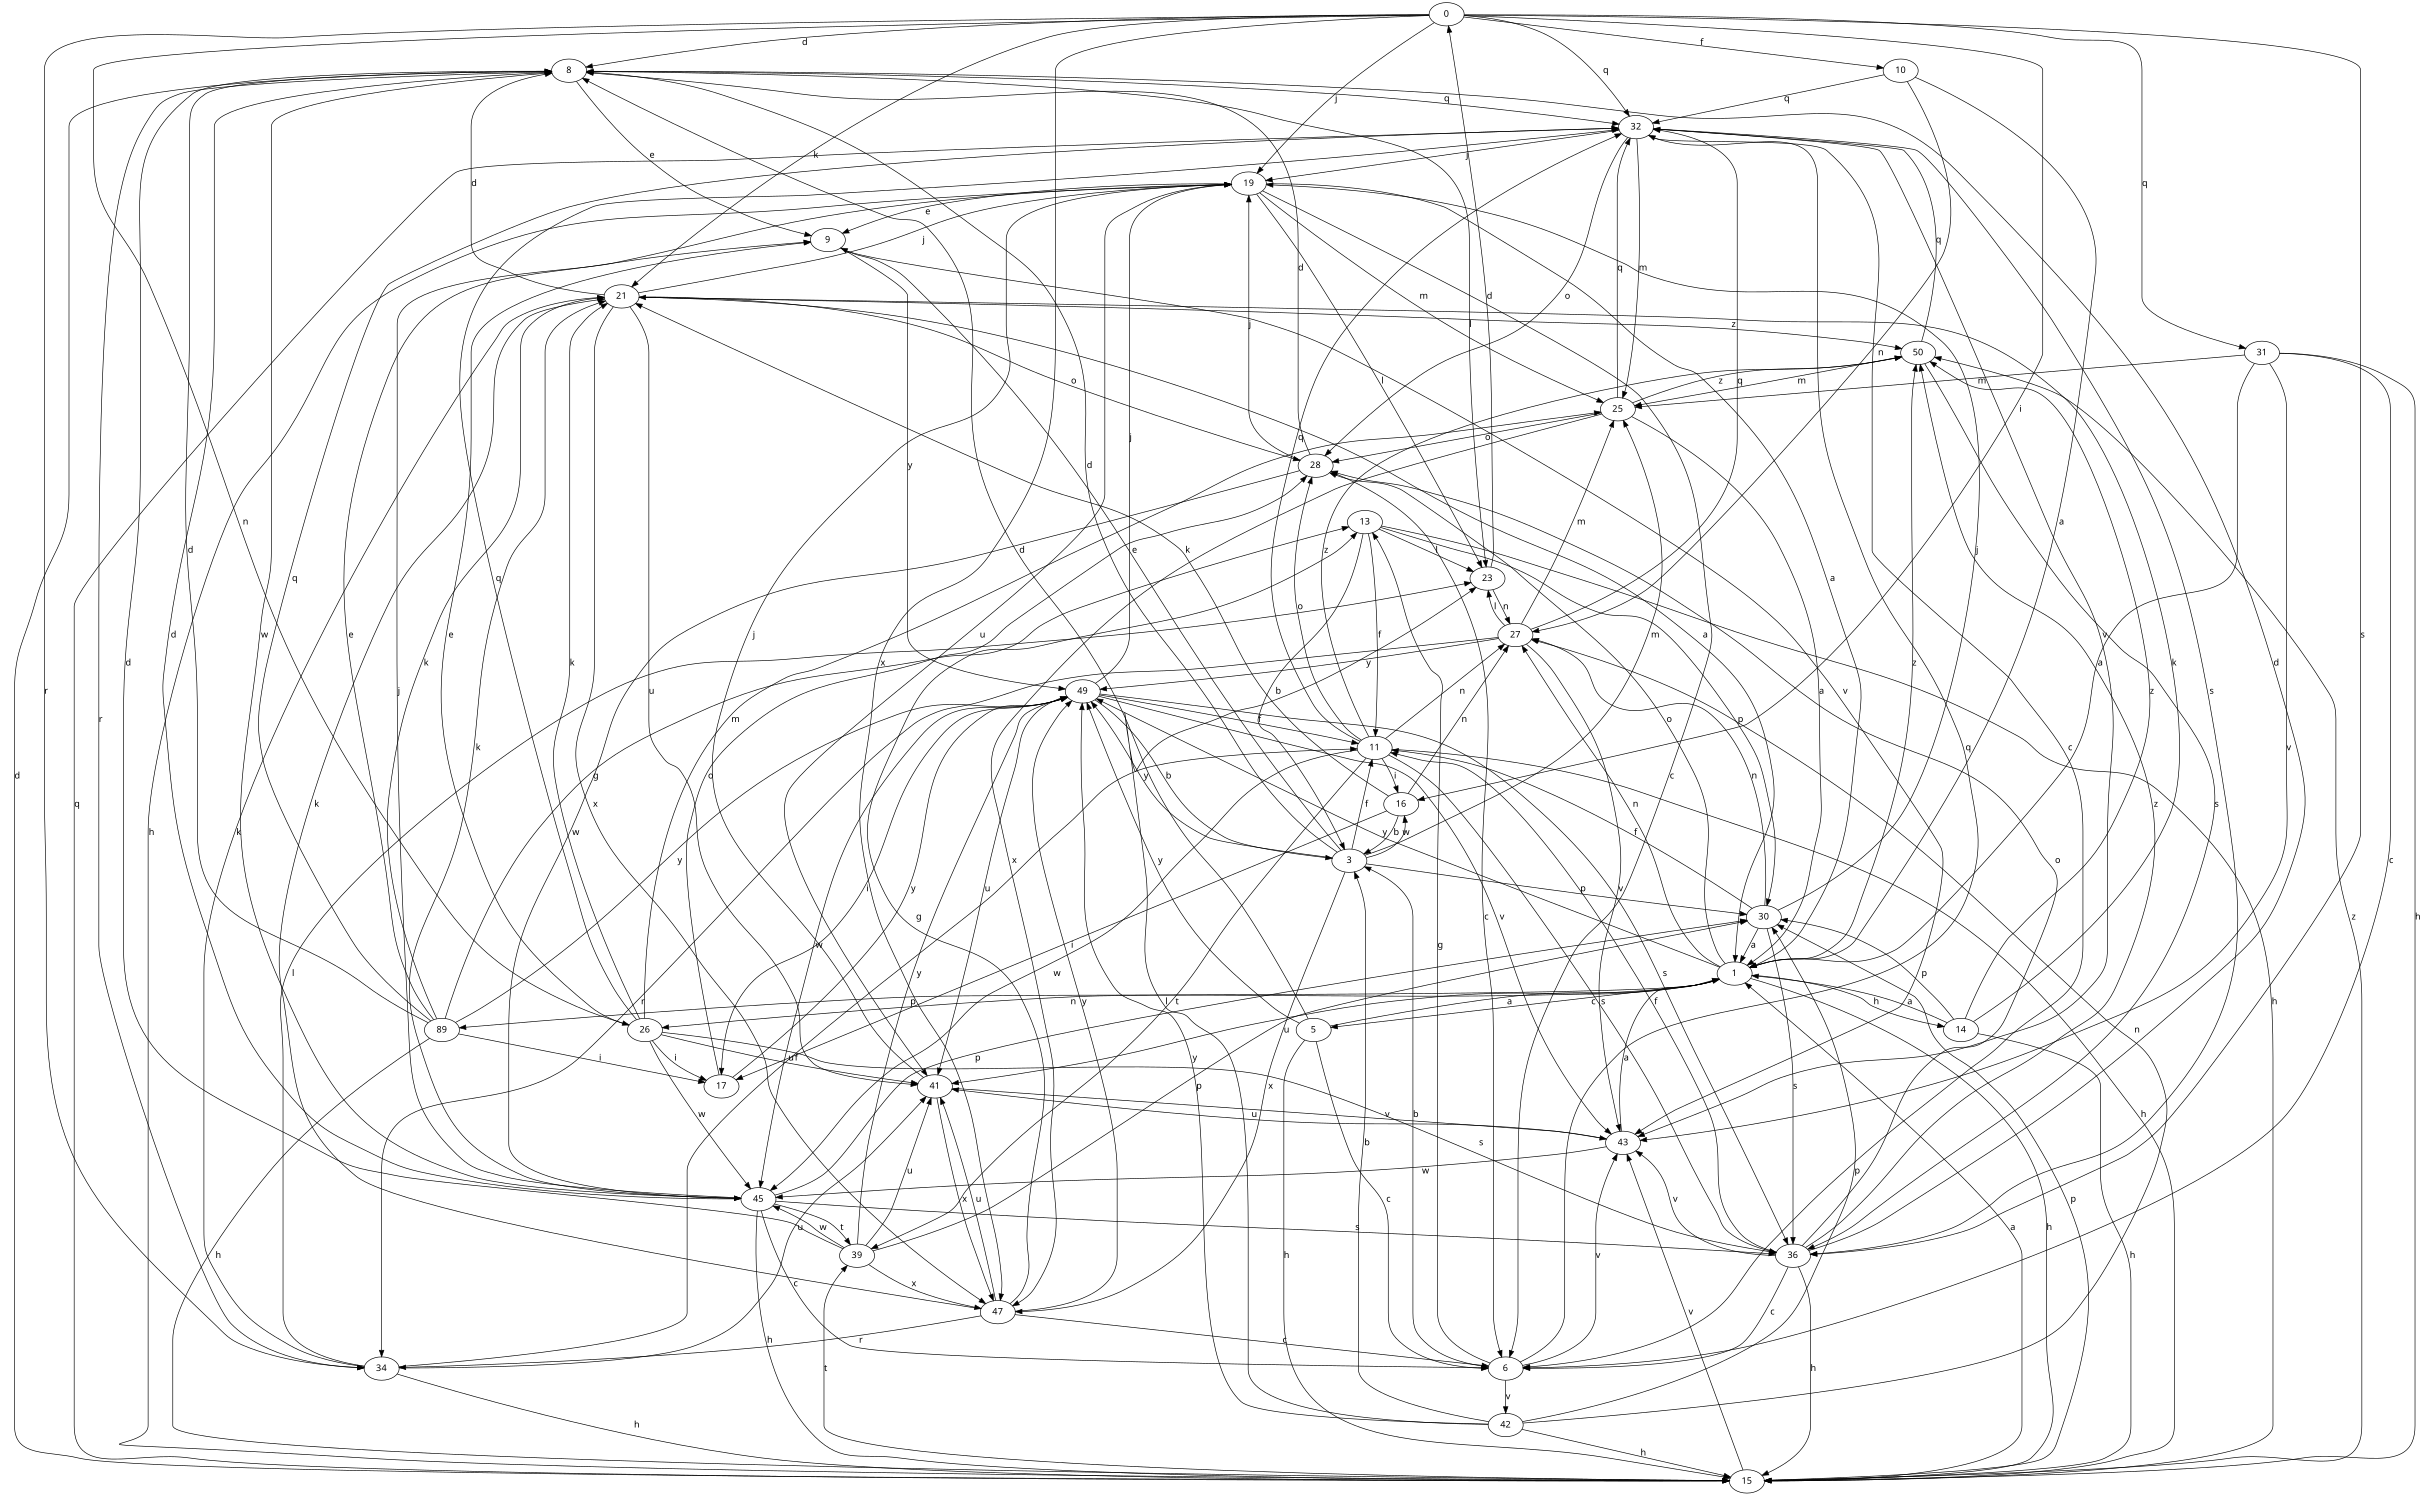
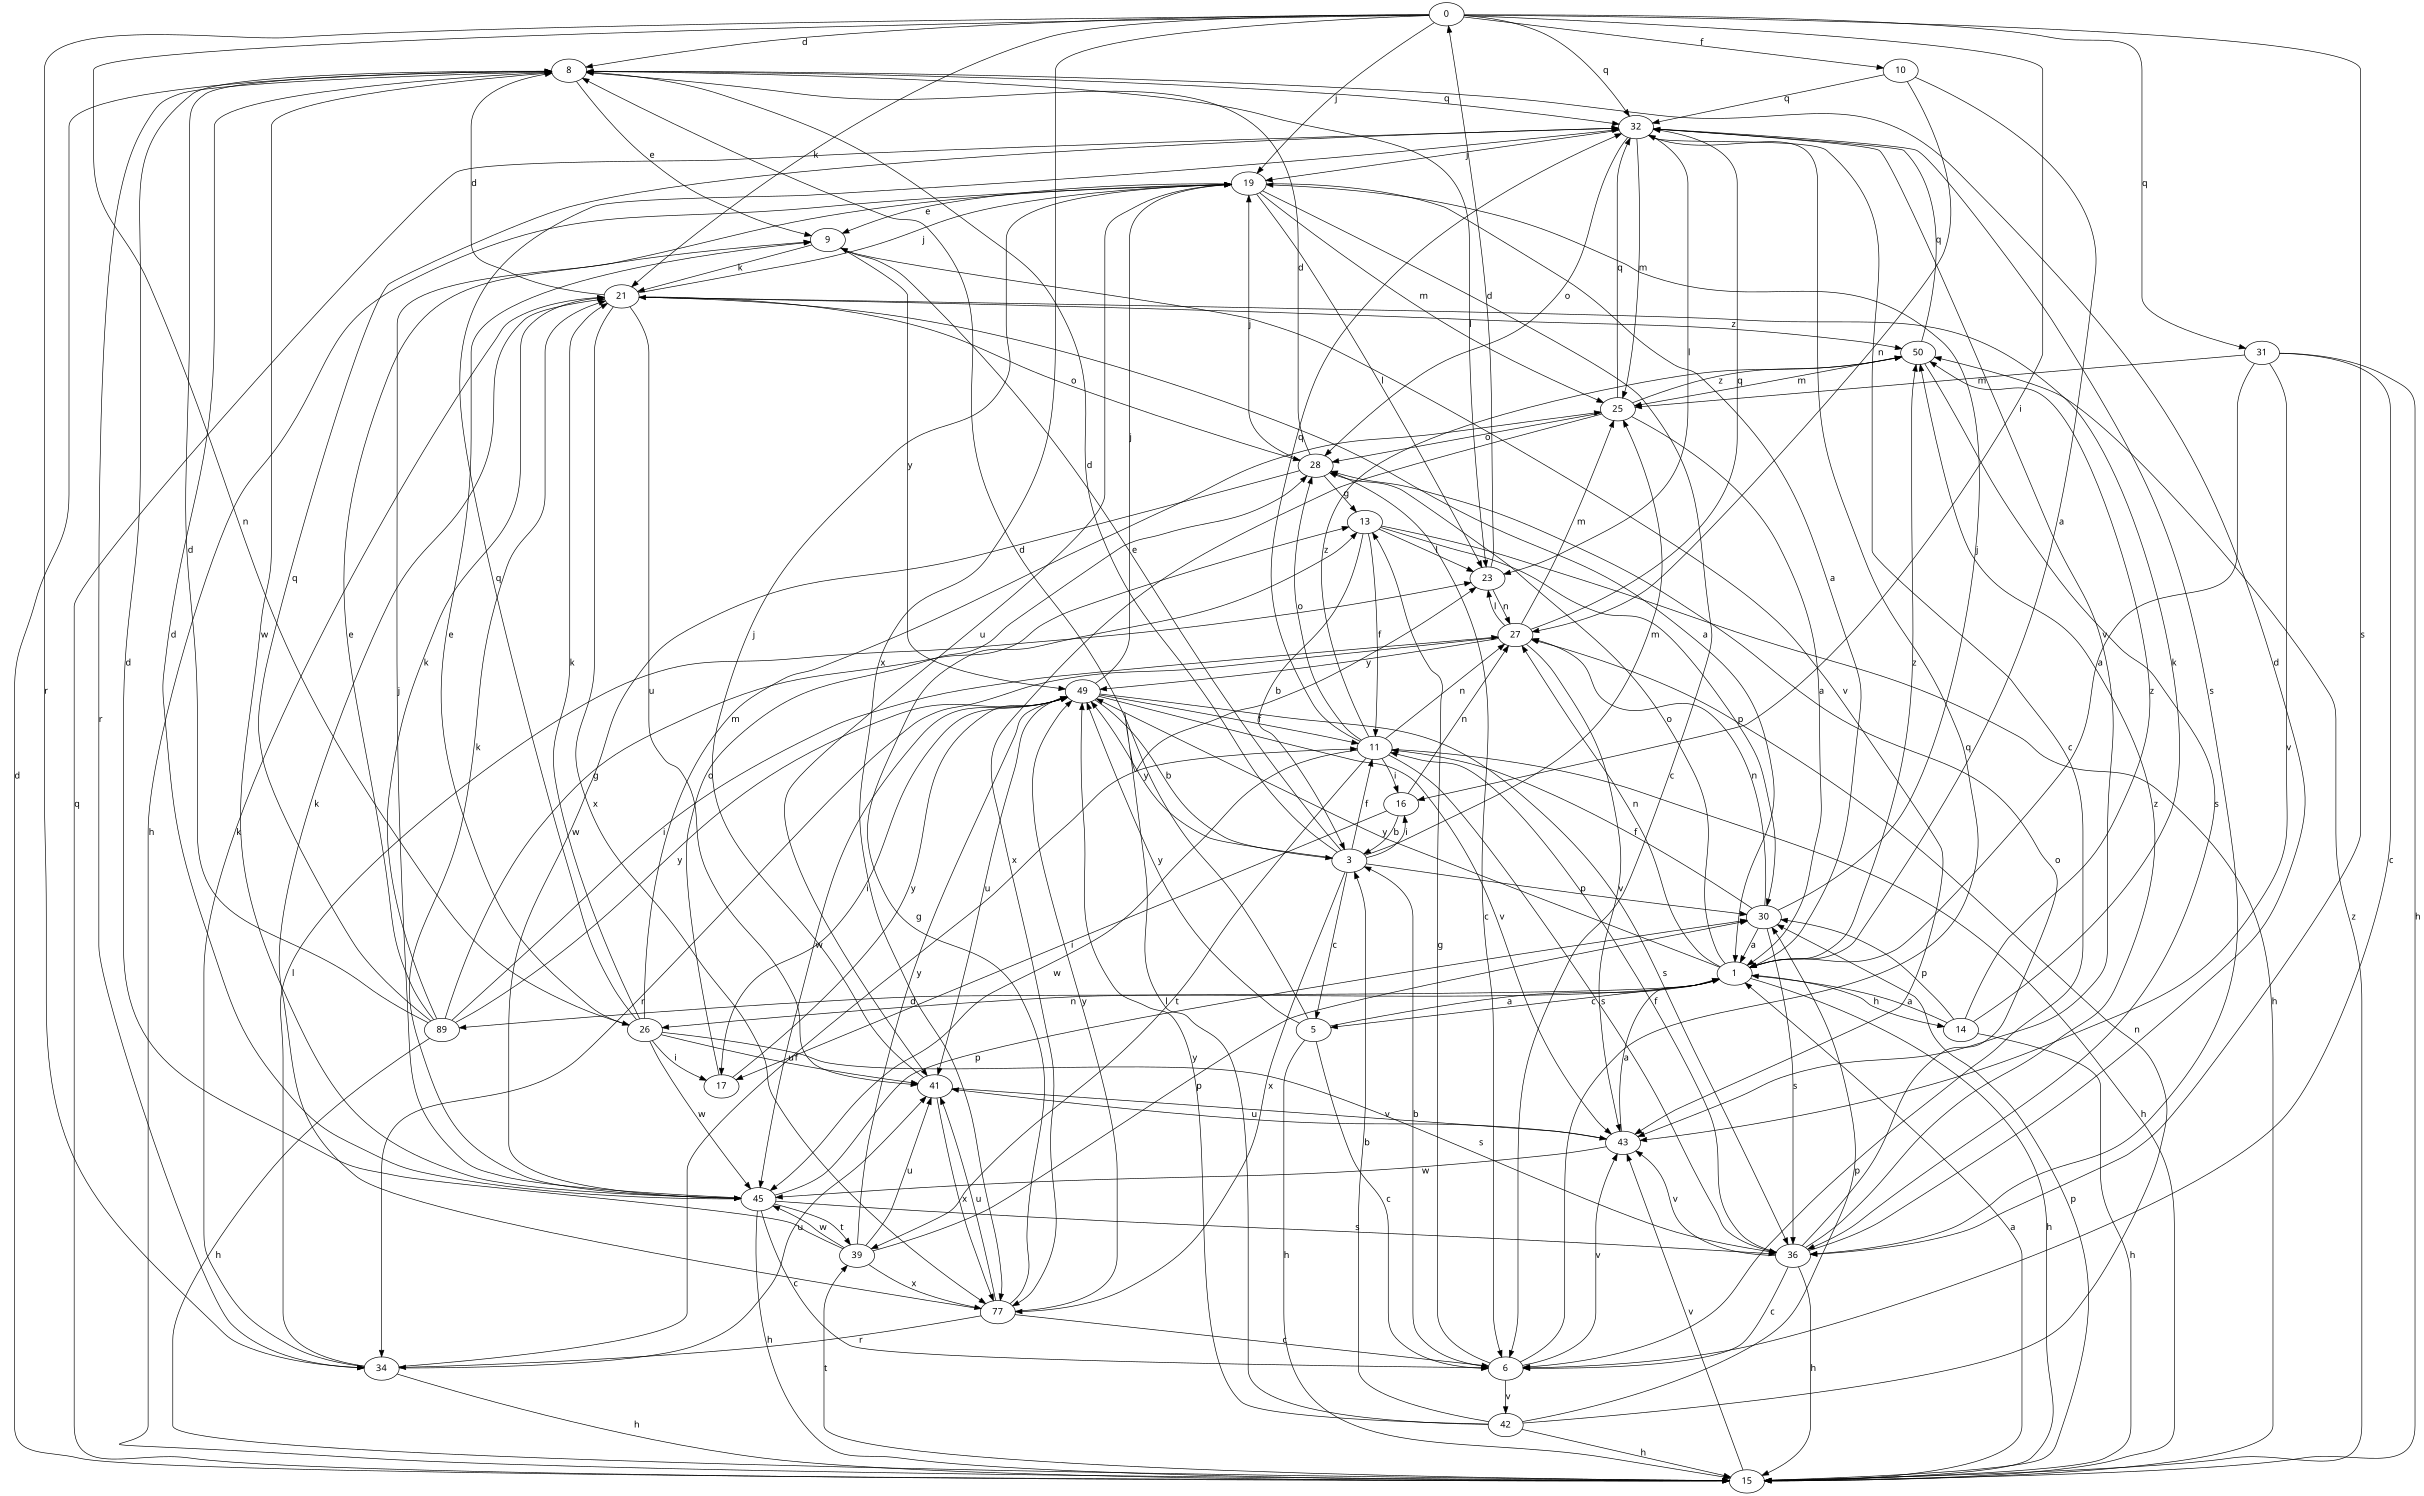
none -> (1688, 408)
none -> (1339, 492)
(1062, 494) -> (728, 267)
(1406, 832) -> (1406, 832)
none -> (1332, 942)
(913, 1002) -> (913, 1002)
(1355, 1006) -> none
(573, 1056) -> (892, 706)
(998, 1312) -> (998, 1312)
